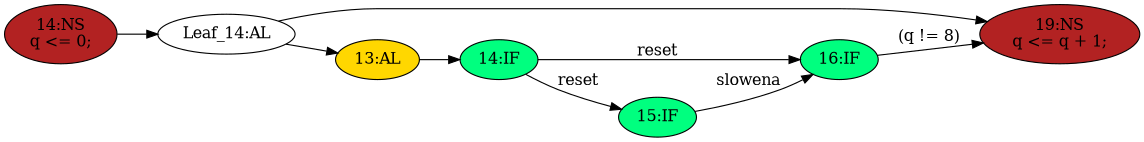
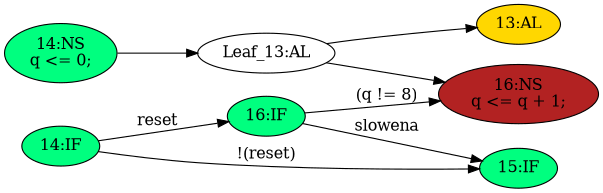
(61, 34) -> (61, 53)
(226, 34) -> (266, 53)
(1060, 34) -> (519, 94)
(434, 60) -> none
(578, 81) -> (266, 154)
(750, 99) -> (387, 141)
